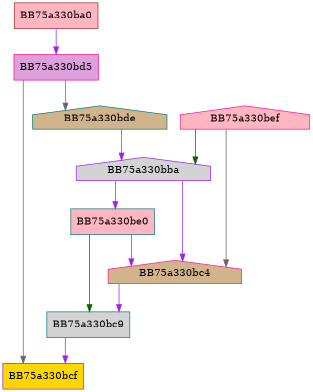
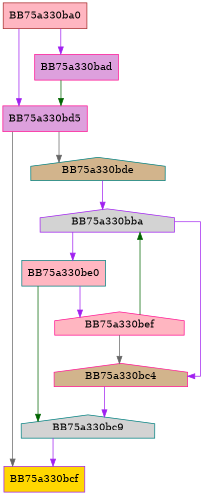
none -> (77, 67)
(131, 247) -> (80, 298)
(88, 325) -> (88, 428)
